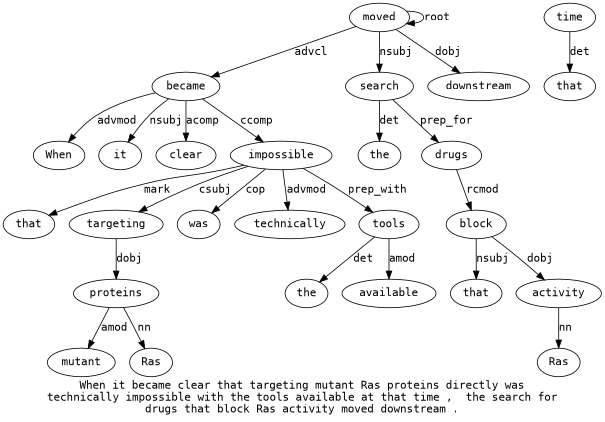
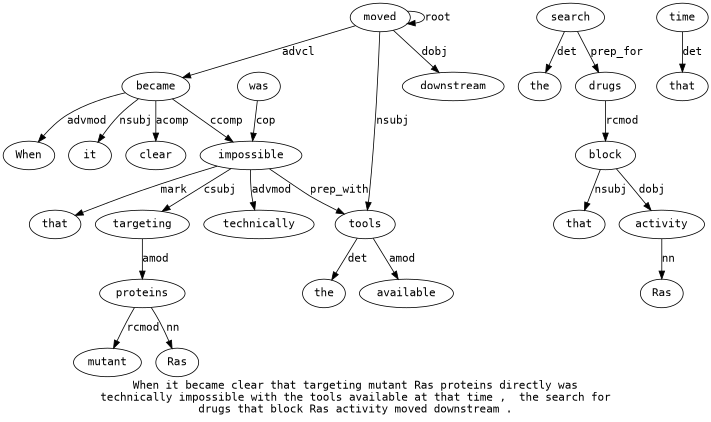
(379, 48) -> (375, 117)
(242, 189) -> (255, 117)
(130, 259) -> (156, 259)
(115, 328) -> (143, 328)
